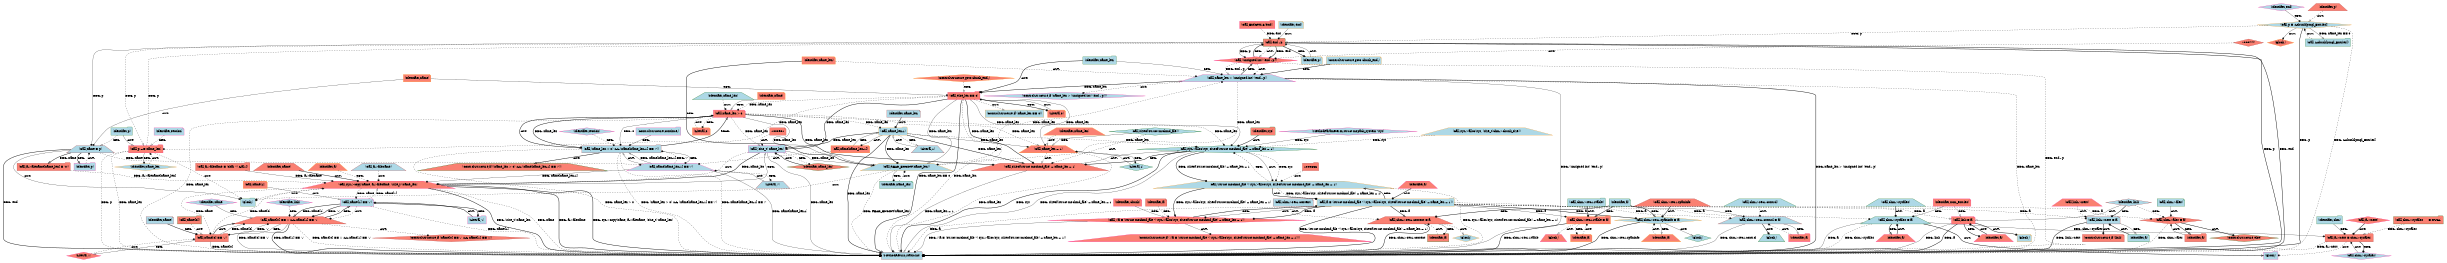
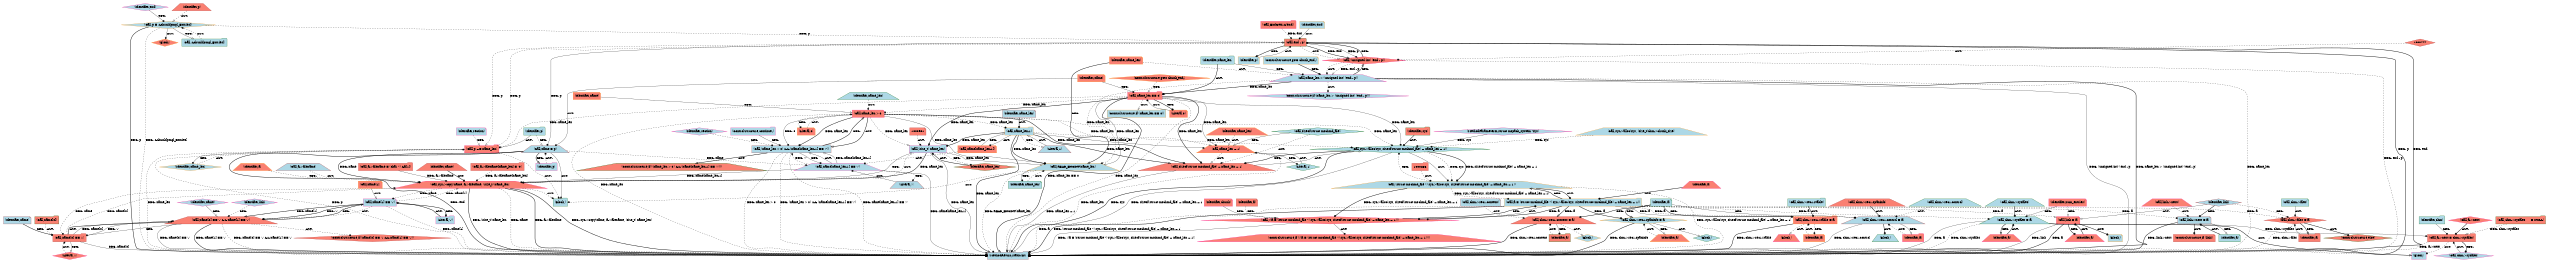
(2335, 34) -> (189, 34)
(964, 96) -> (1145, 96)
(1071, 117) -> none
(726, 131) -> (857, 131)
(60, 156) -> (415, 154)
(1667, 211) -> (1875, 211)
